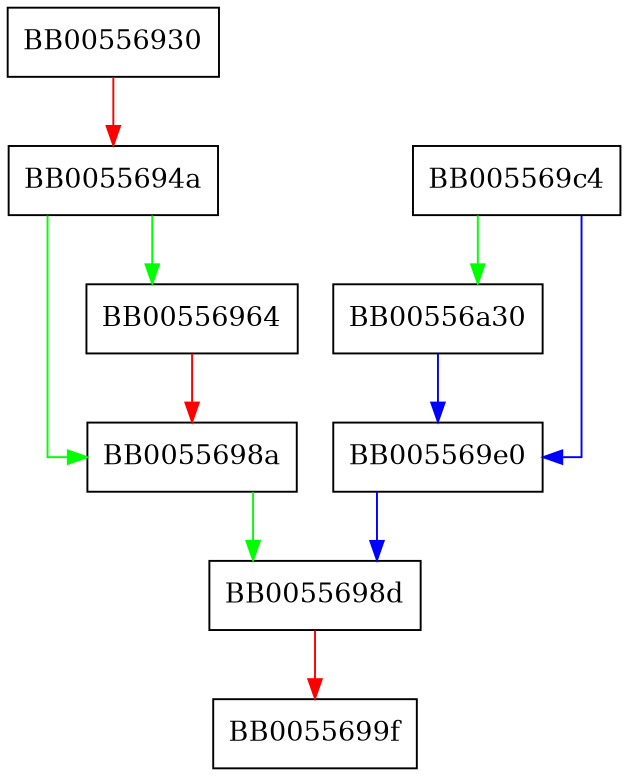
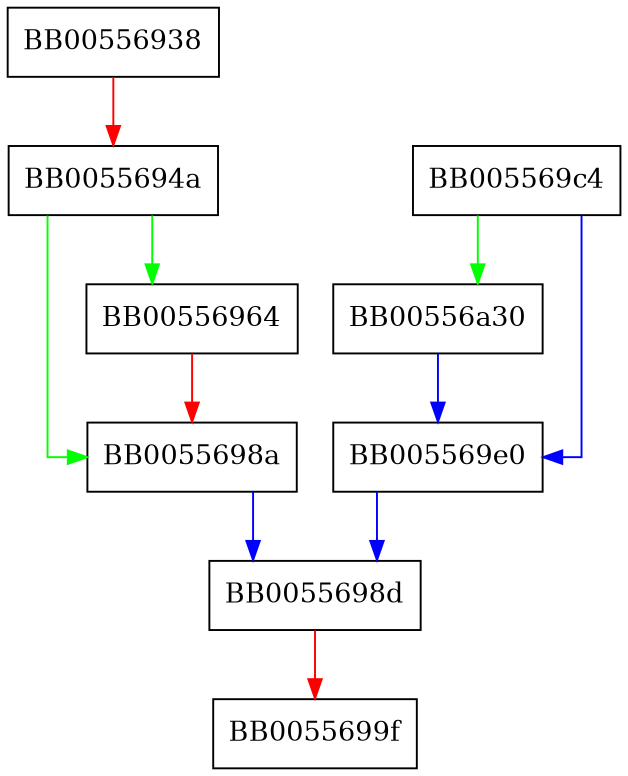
(113, 42) -> (113, 42)
(253, 516) -> (253, 516)
